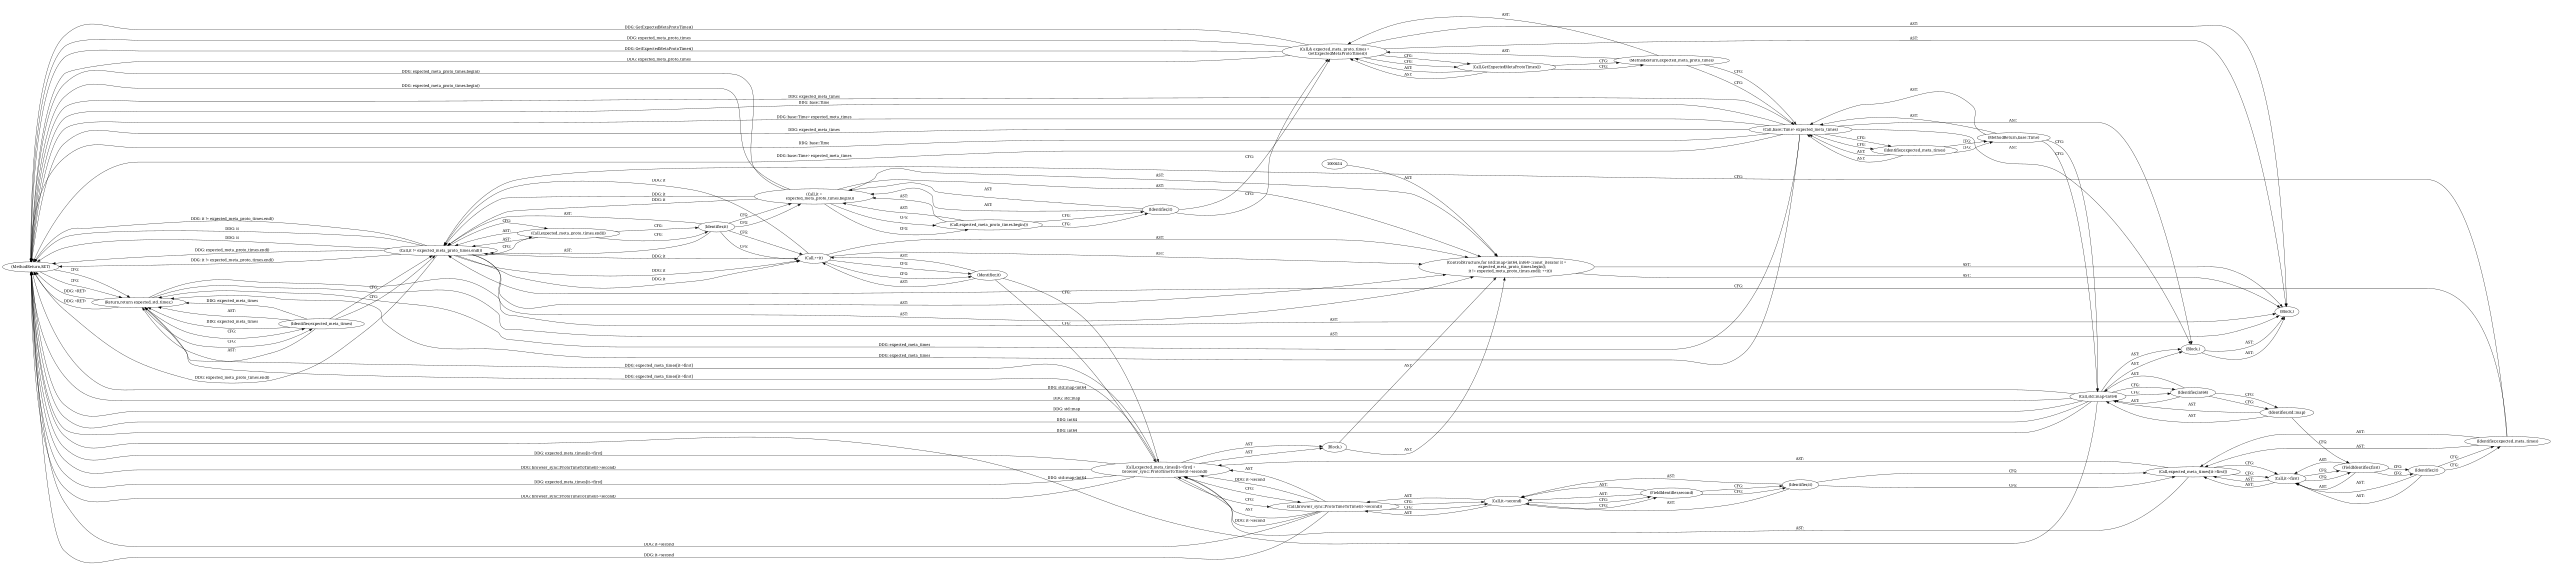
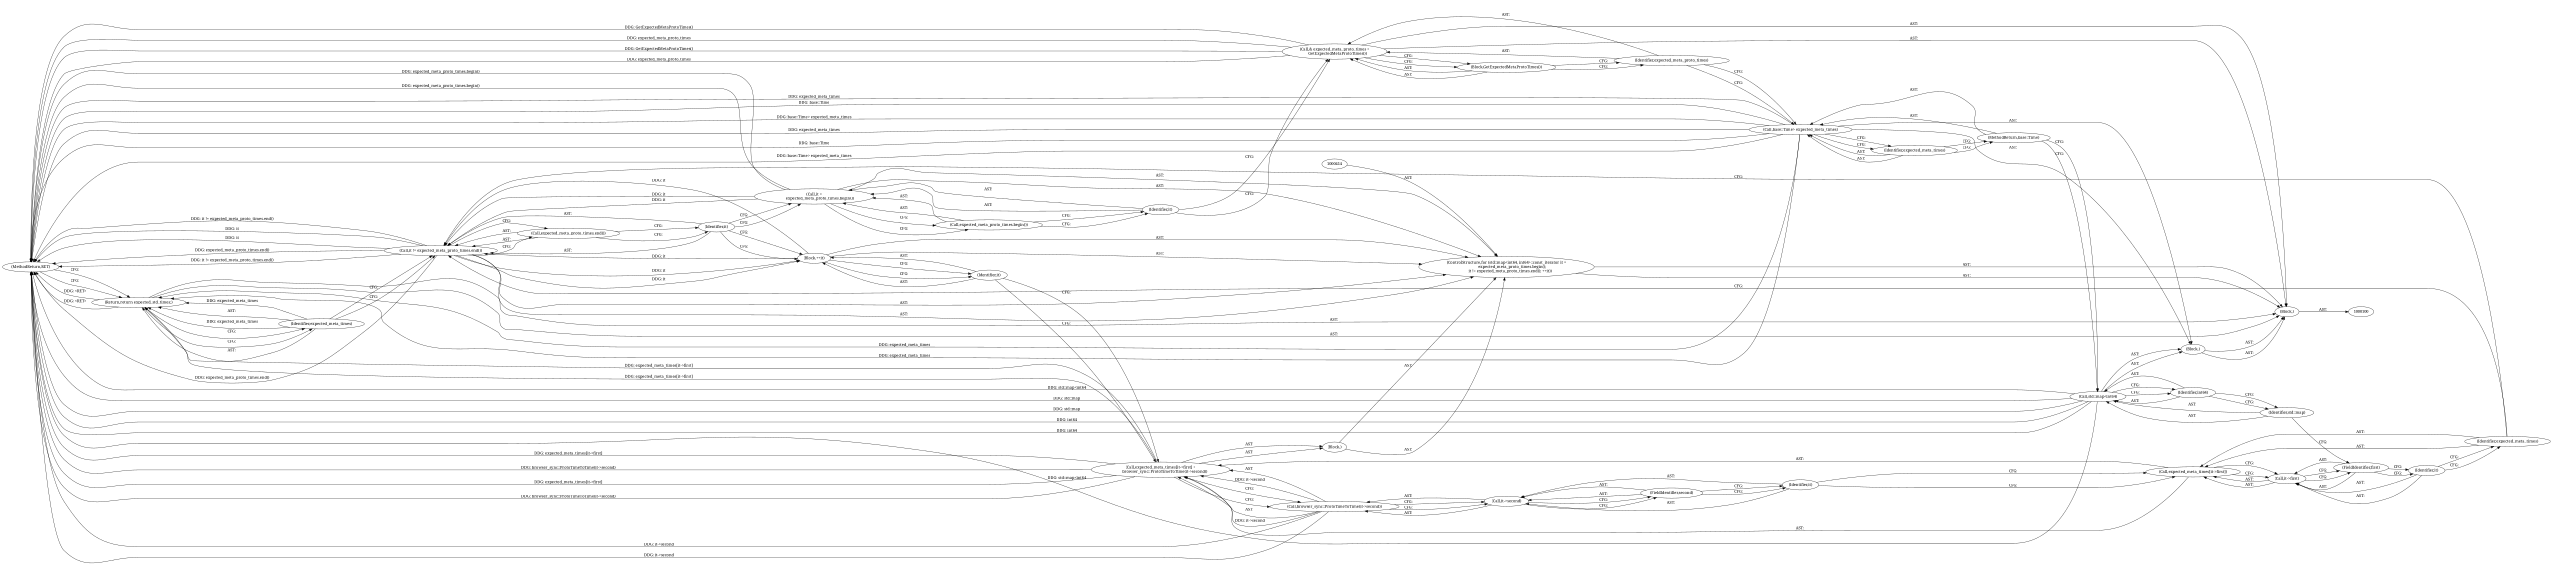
(1672, 61) -> (1672, 61)
(1507, 67) -> (1507, 67)
(814, 258) -> (814, 258)
none -> (2361, 312)
